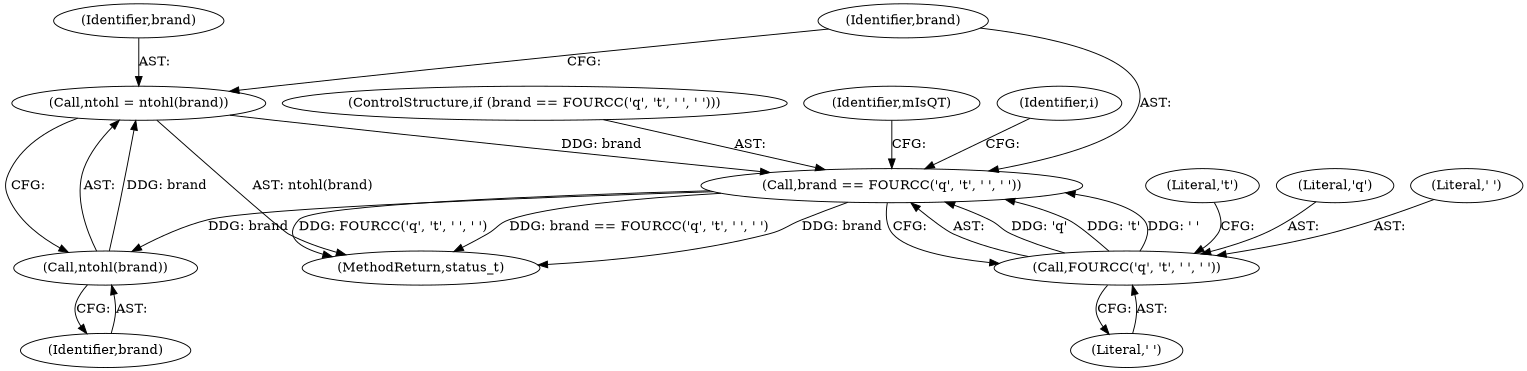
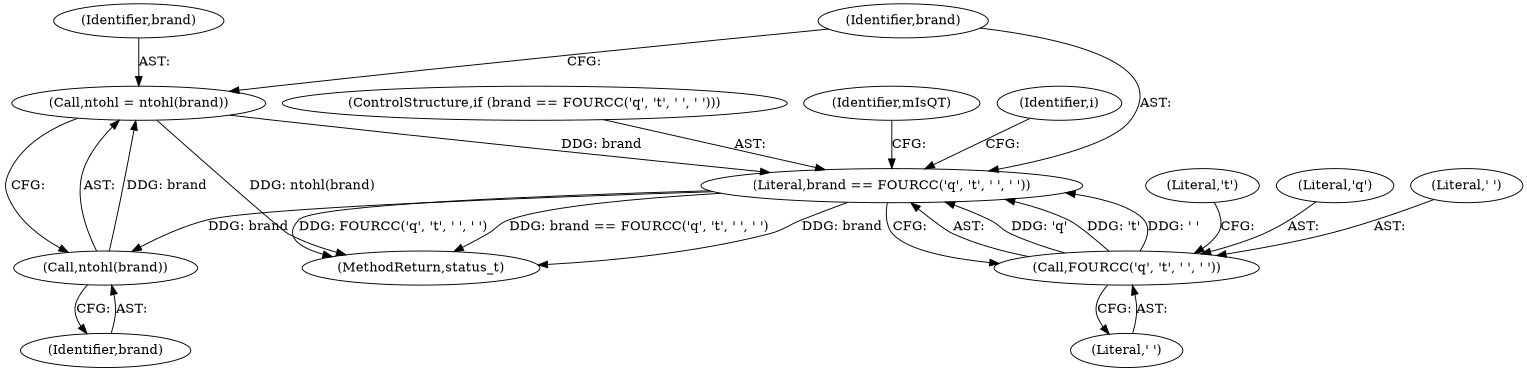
(313, 186) -> (313, 186)
(892, 186) -> (892, 186)
